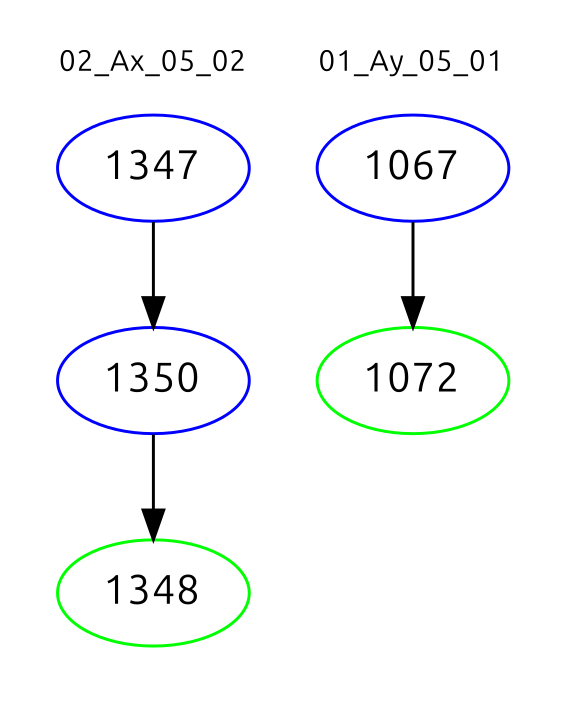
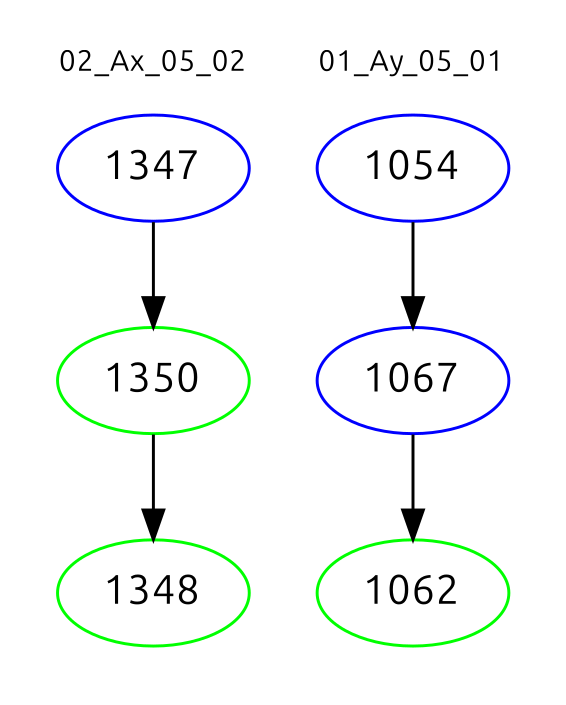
none -> (413, 168)
(153, 381) -> (153, 381)
(413, 381) -> (413, 593)
